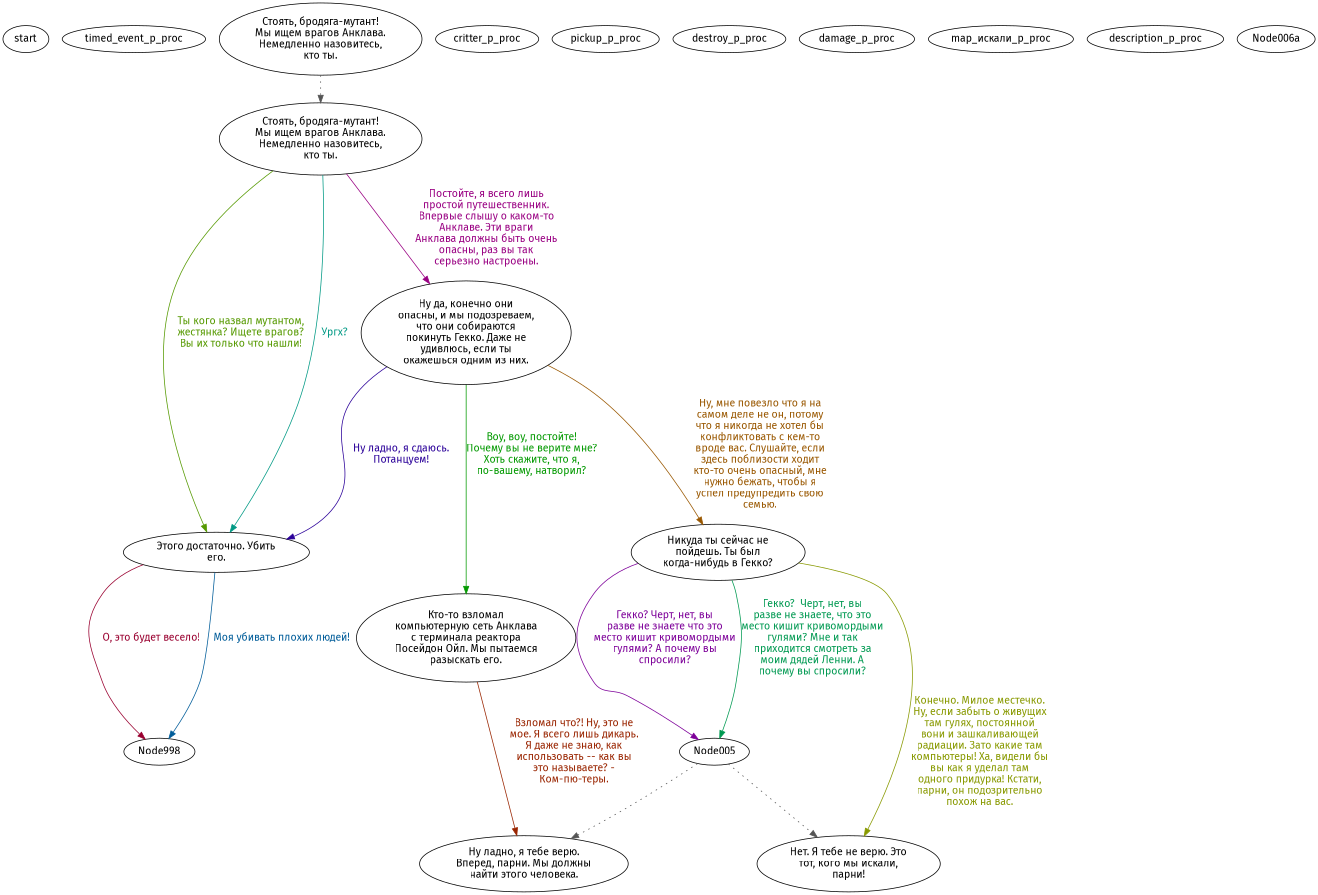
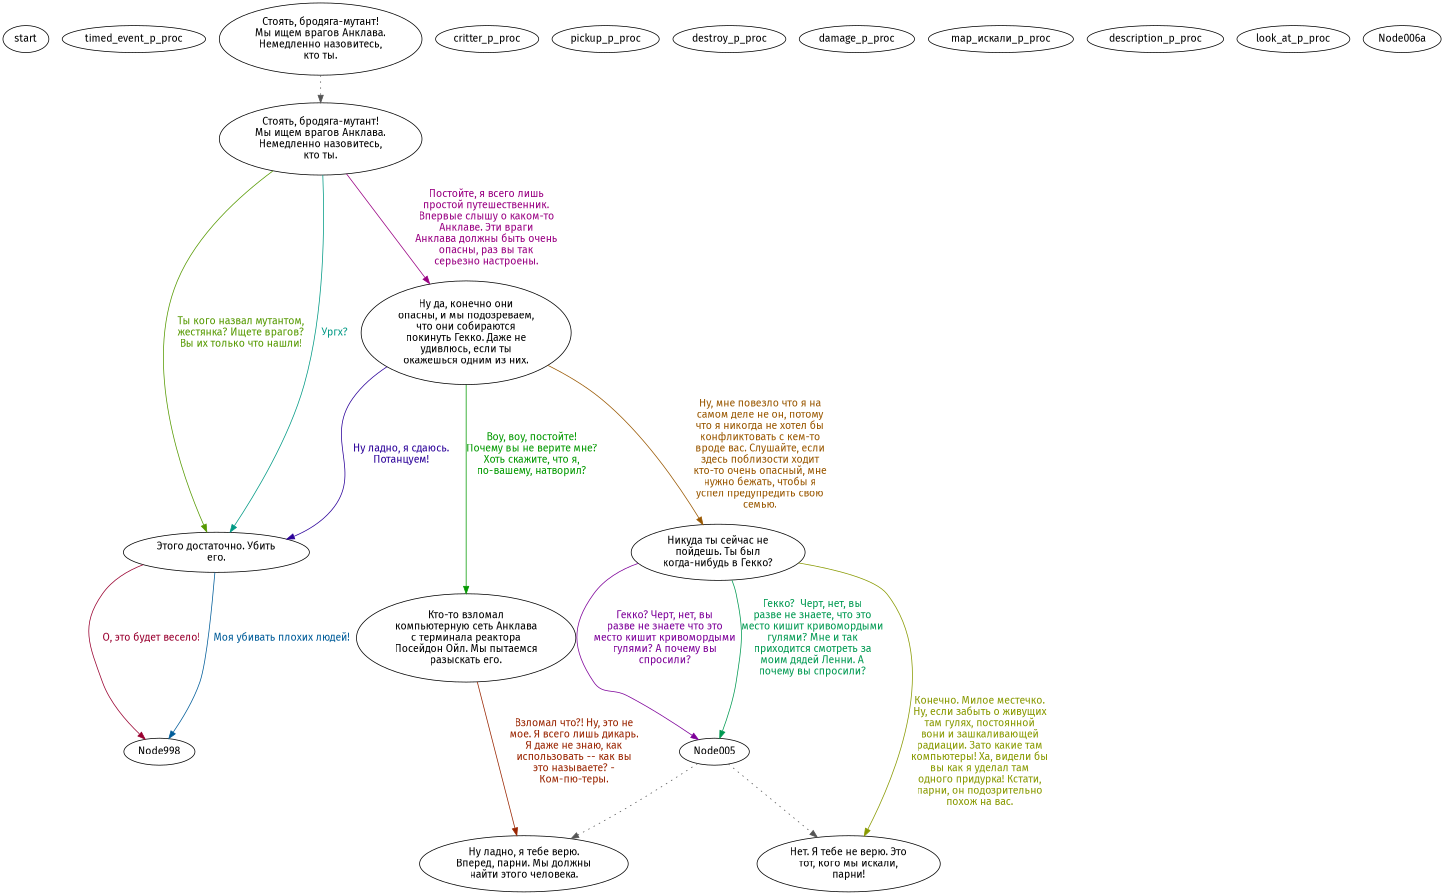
none -> (1293, 39)
